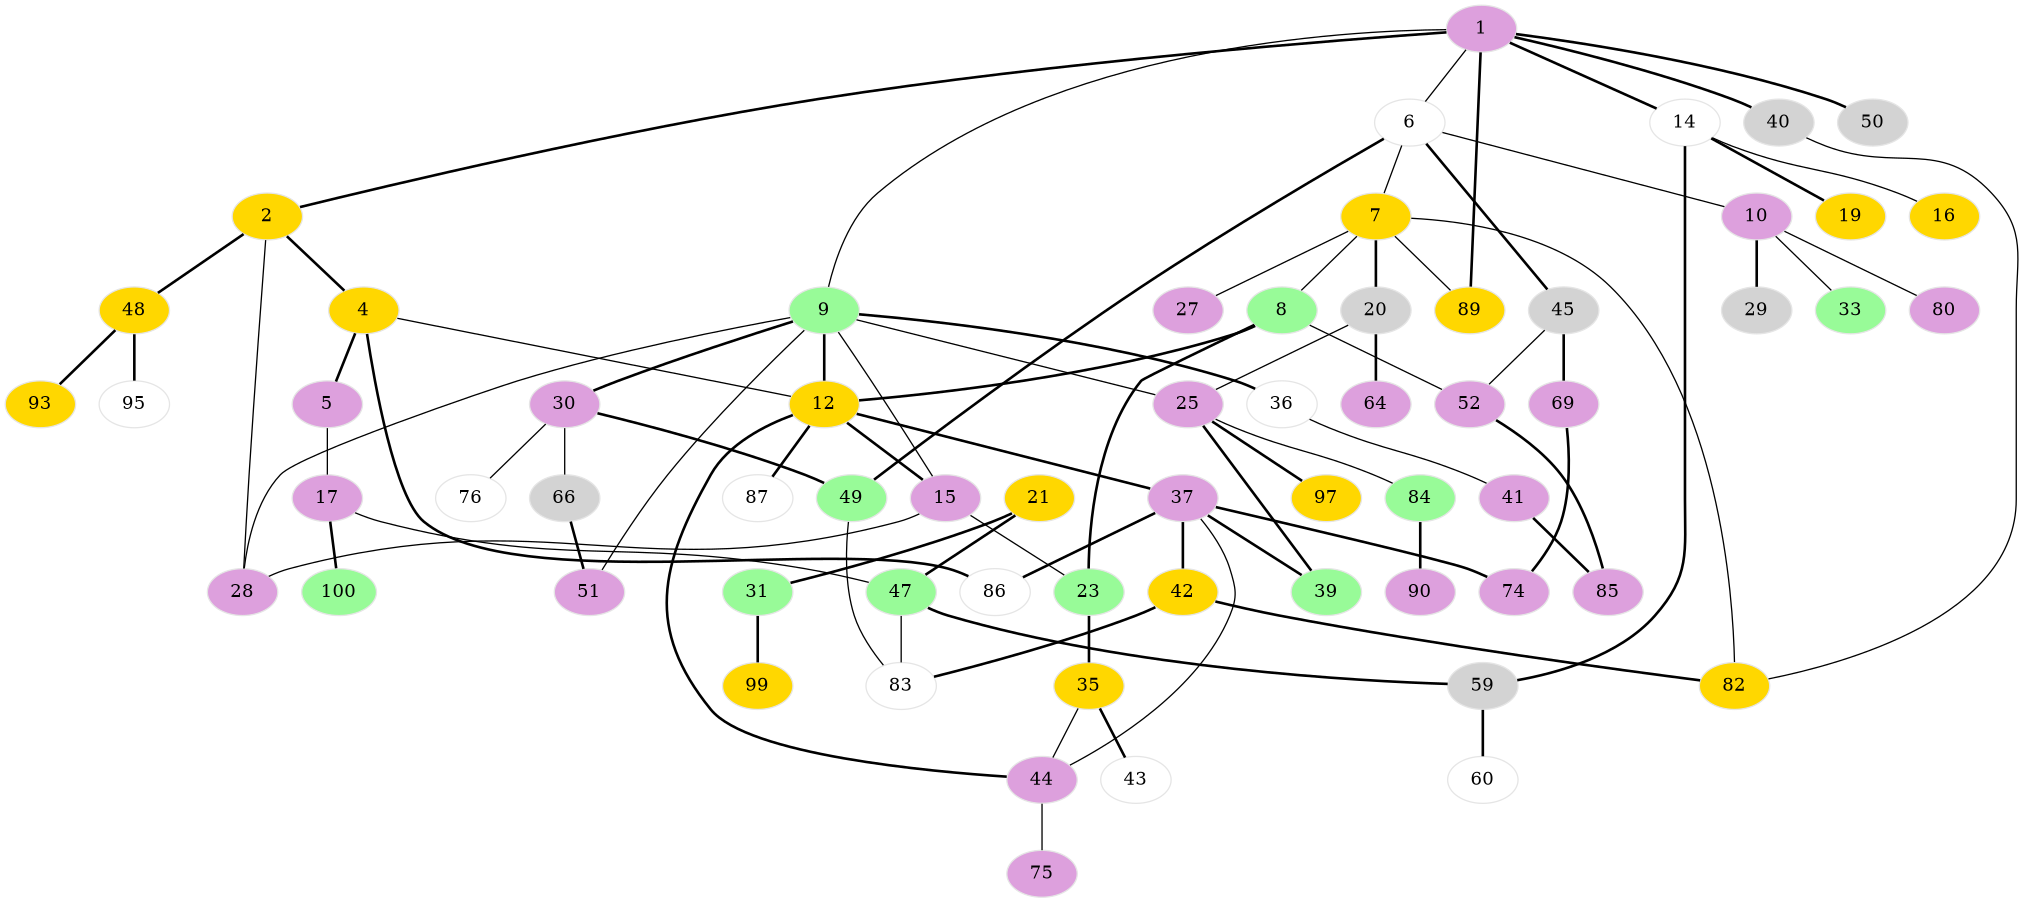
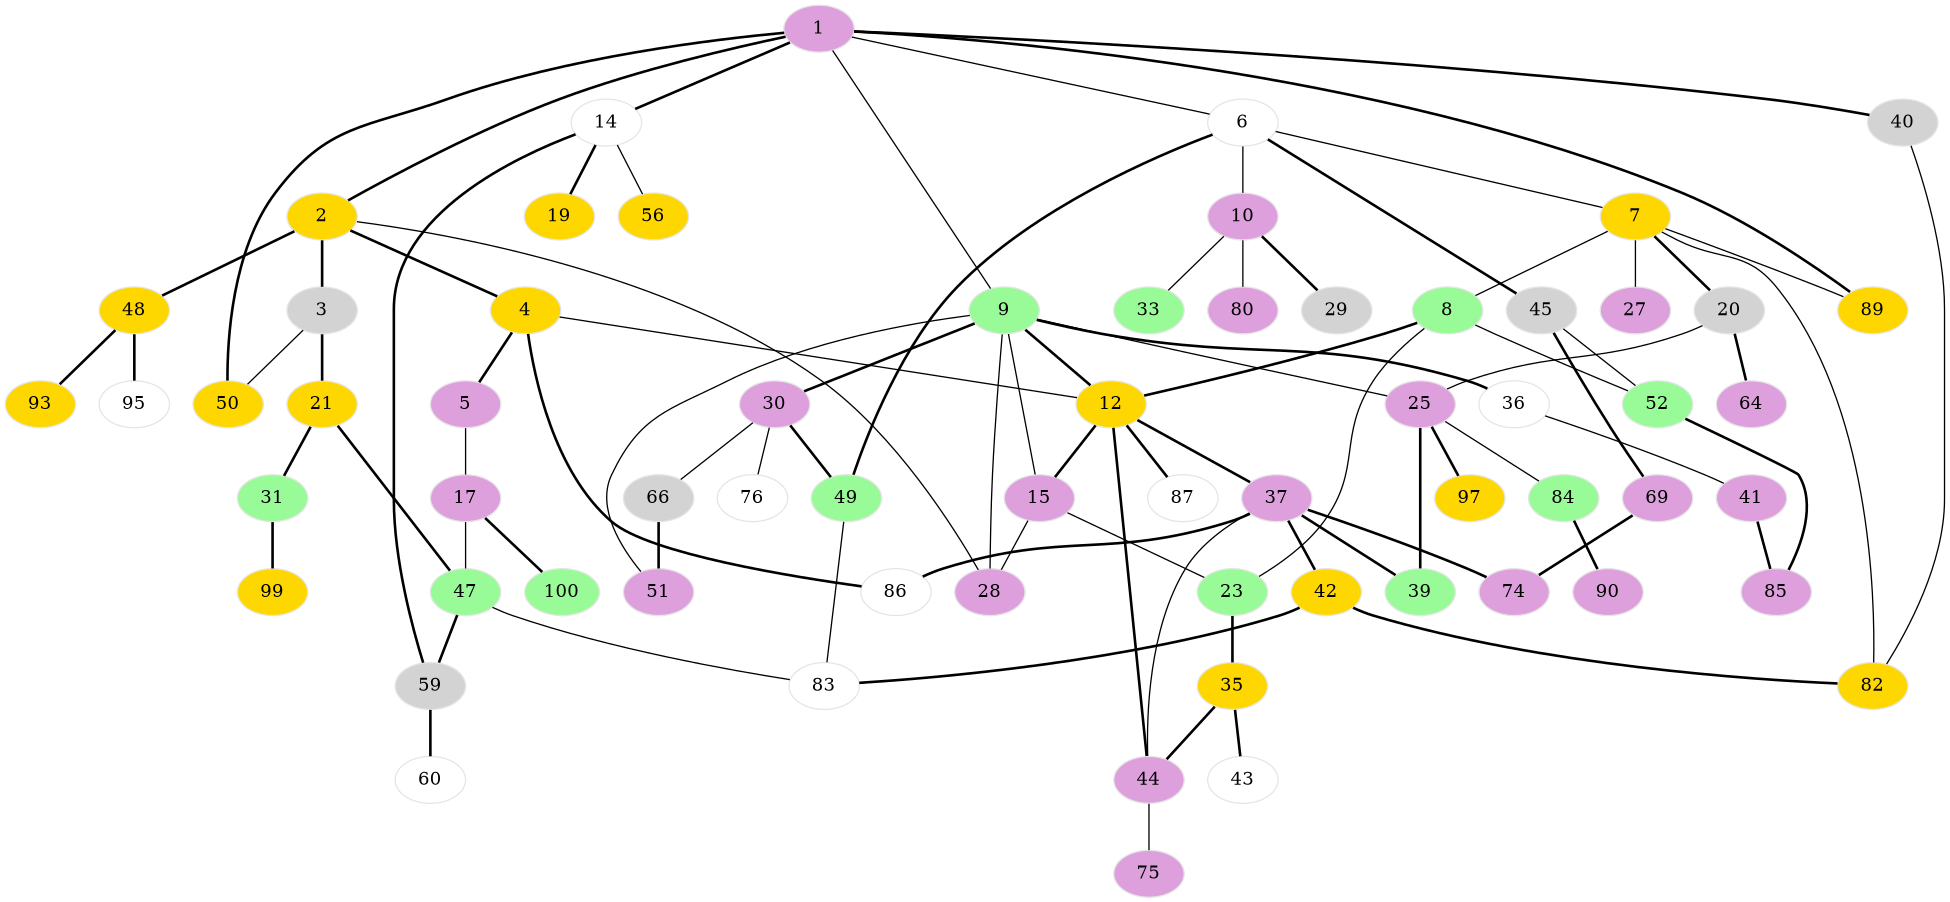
(1873, 123) -> (228, 404)
(1945, 216) -> (653, 216)
none -> (322, 310)
(1470, 404) -> (1658, 404)
(1122, 411) -> (1349, 458)
(1065, 733) -> (1191, 733)
